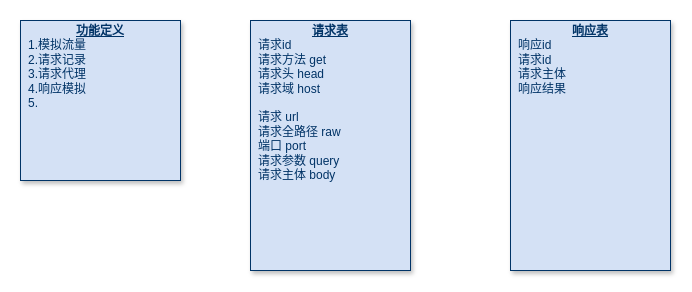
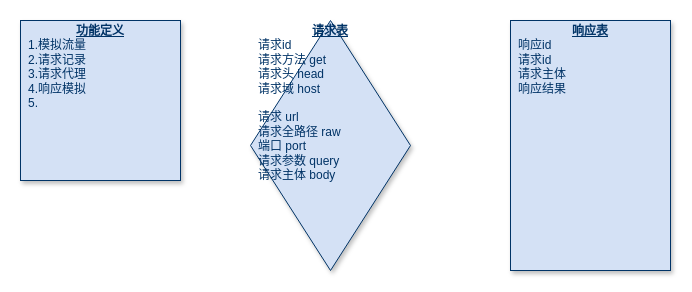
(331, 146) -> (331, 146)
